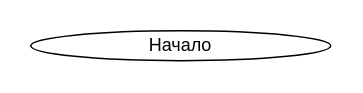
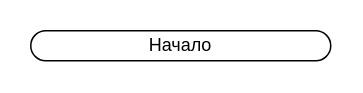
(181, 46) -> (181, 46)
